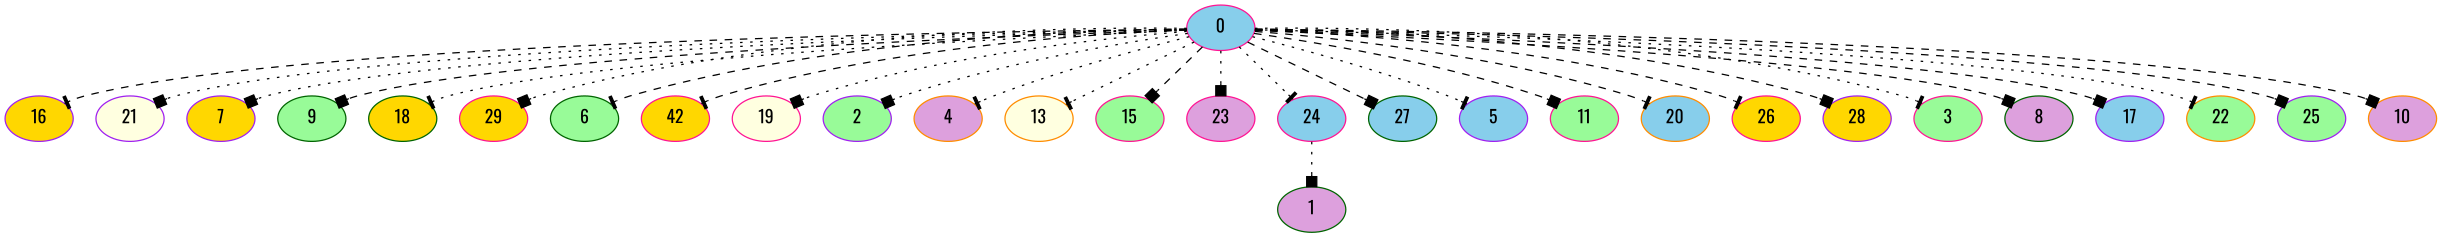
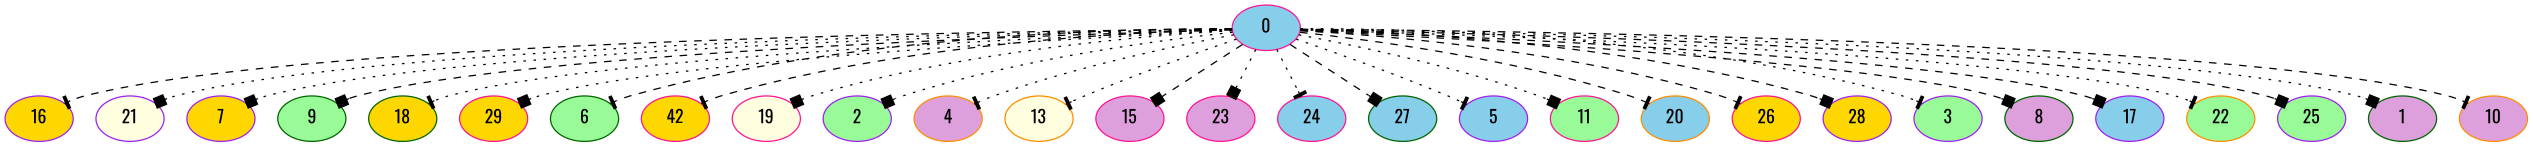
(1402, 60) -> (1424, 62)
(2090, 61) -> (2174, 60)
(1130, 119) -> (1130, 119)
(1948, 119) -> (1948, 119)
(1312, 158) -> (1835, 45)
